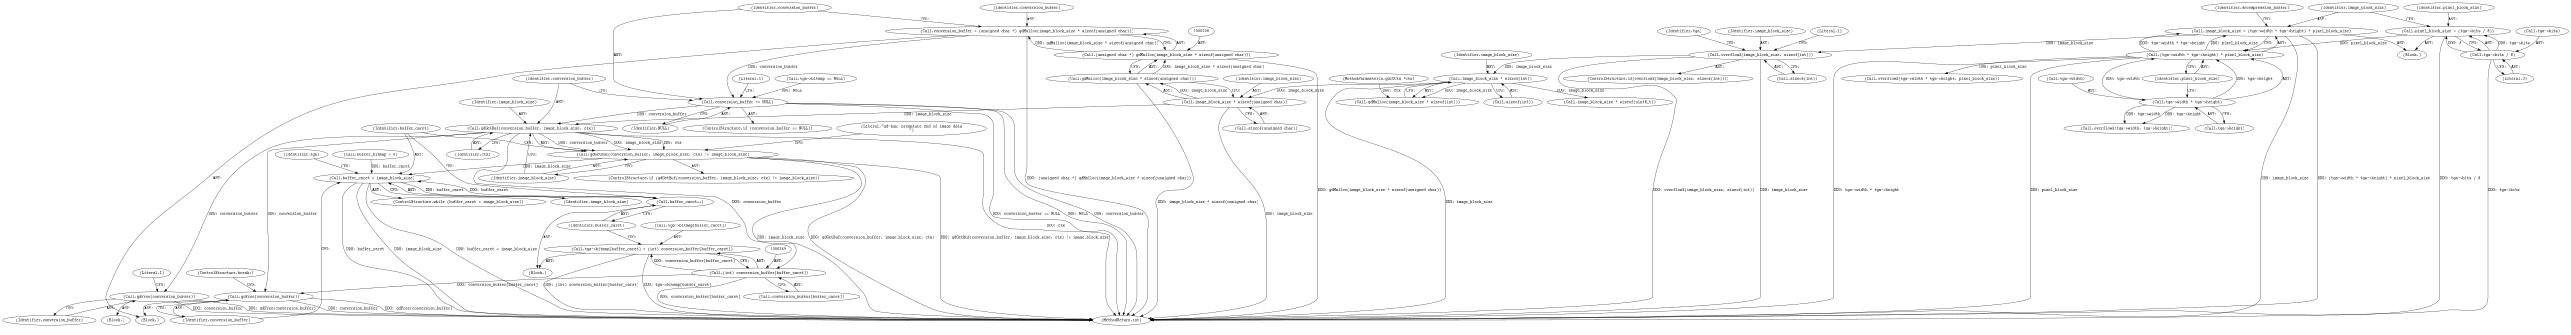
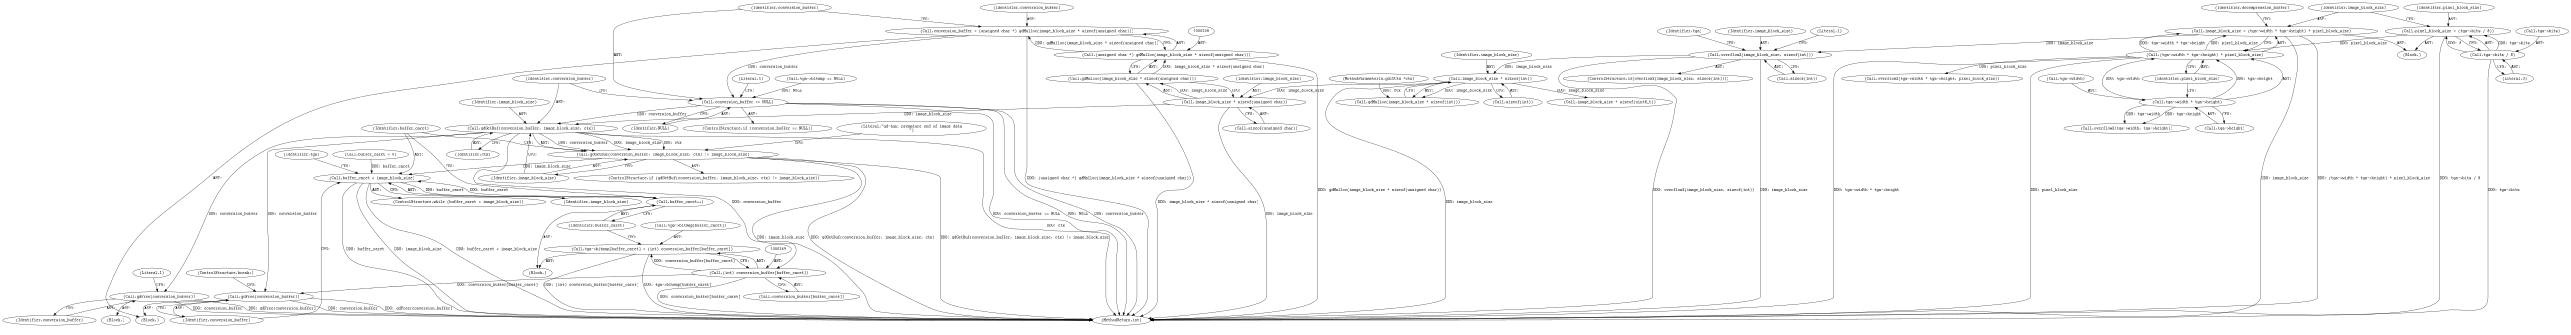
(371, 155) -> (371, 155)
